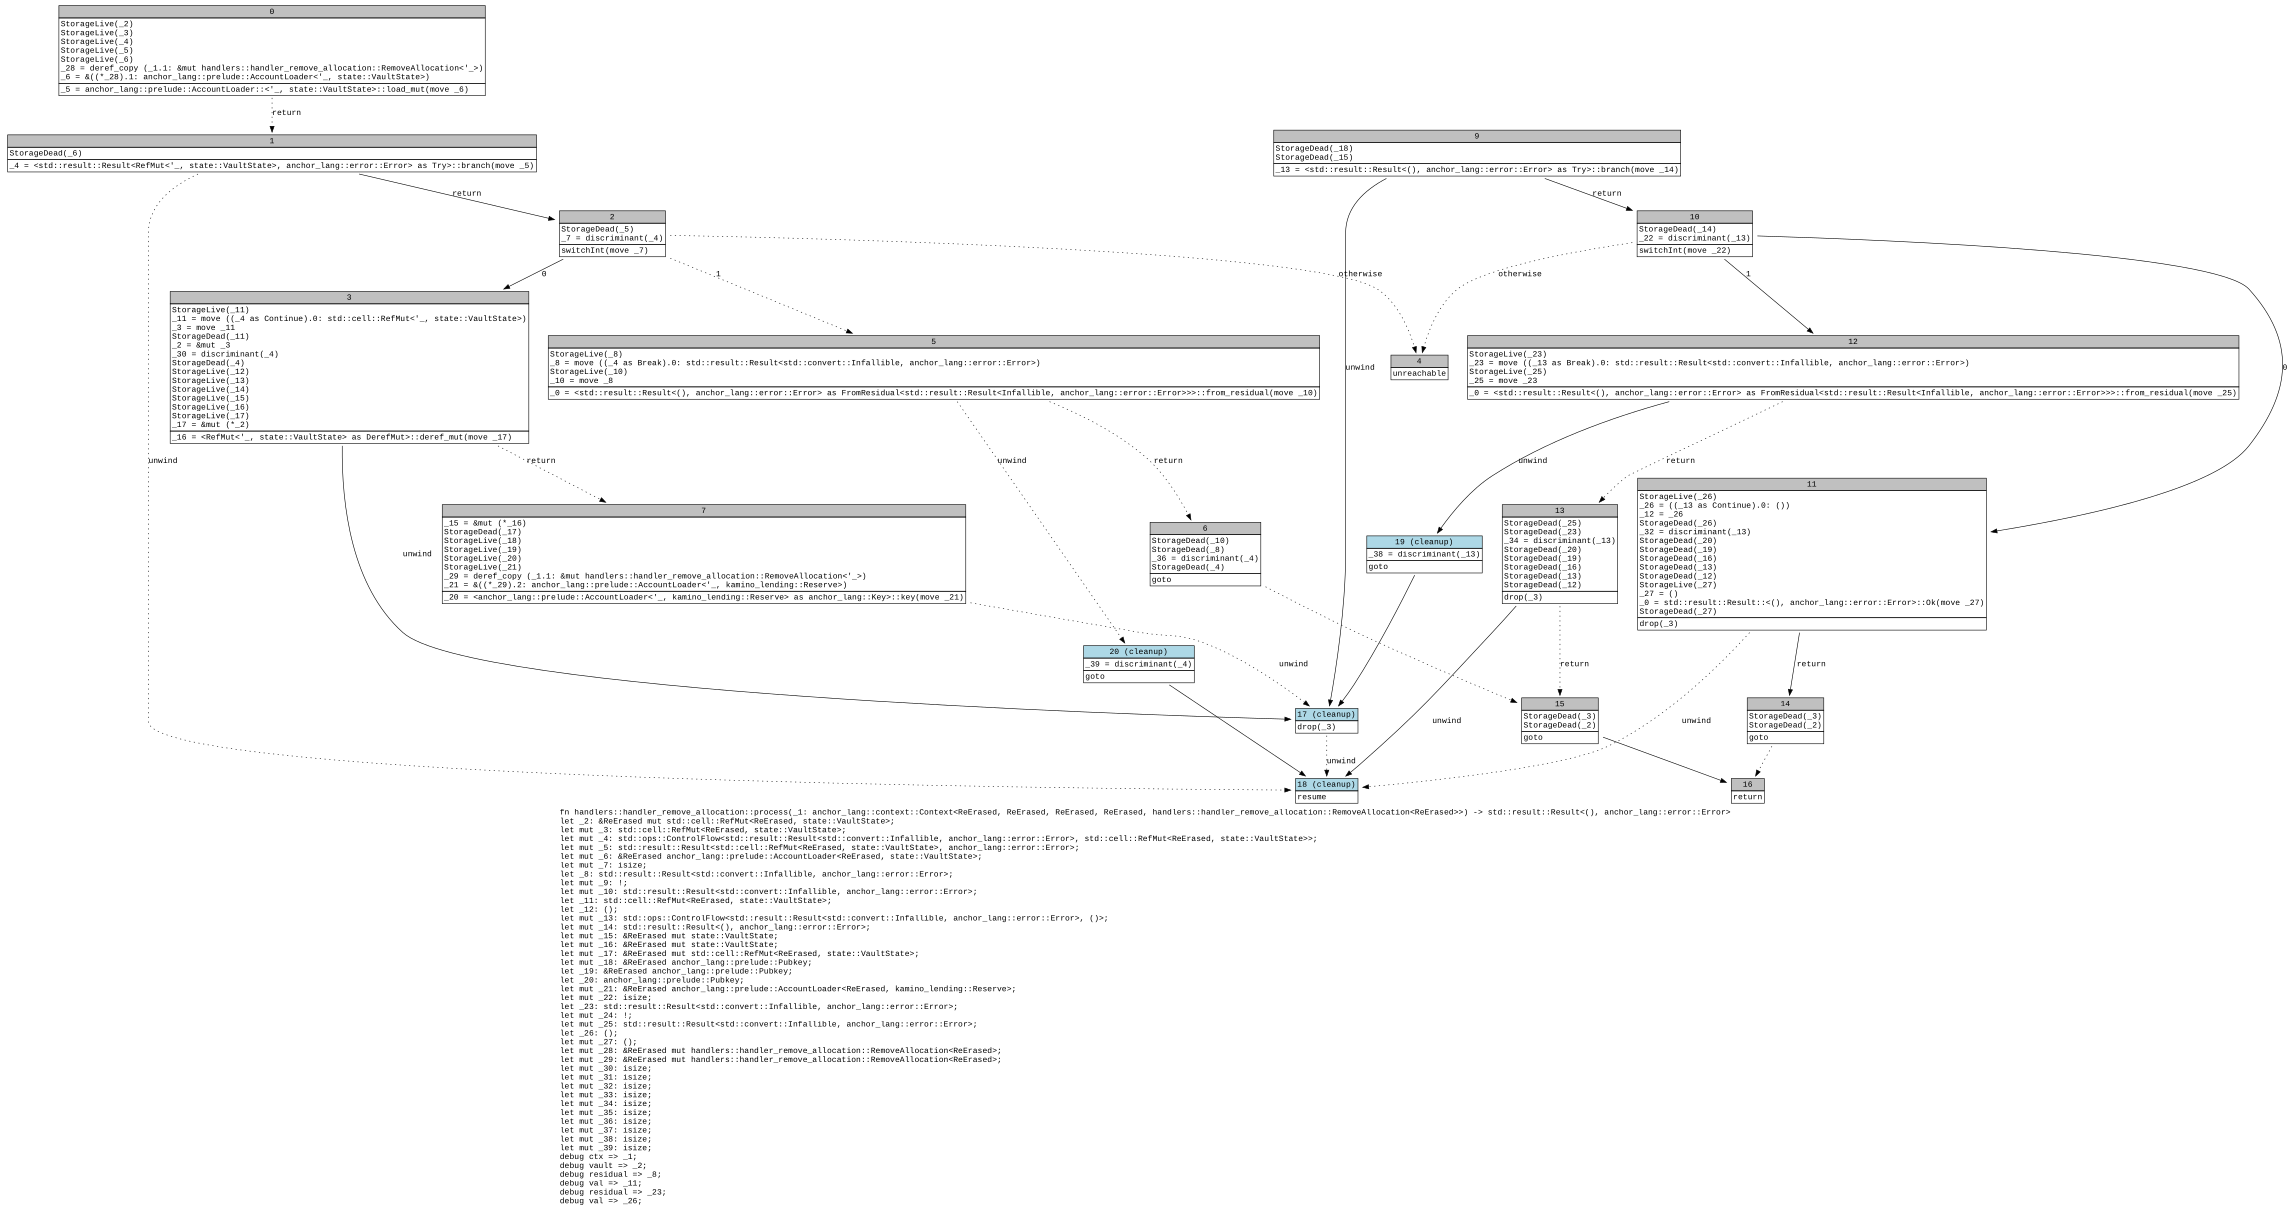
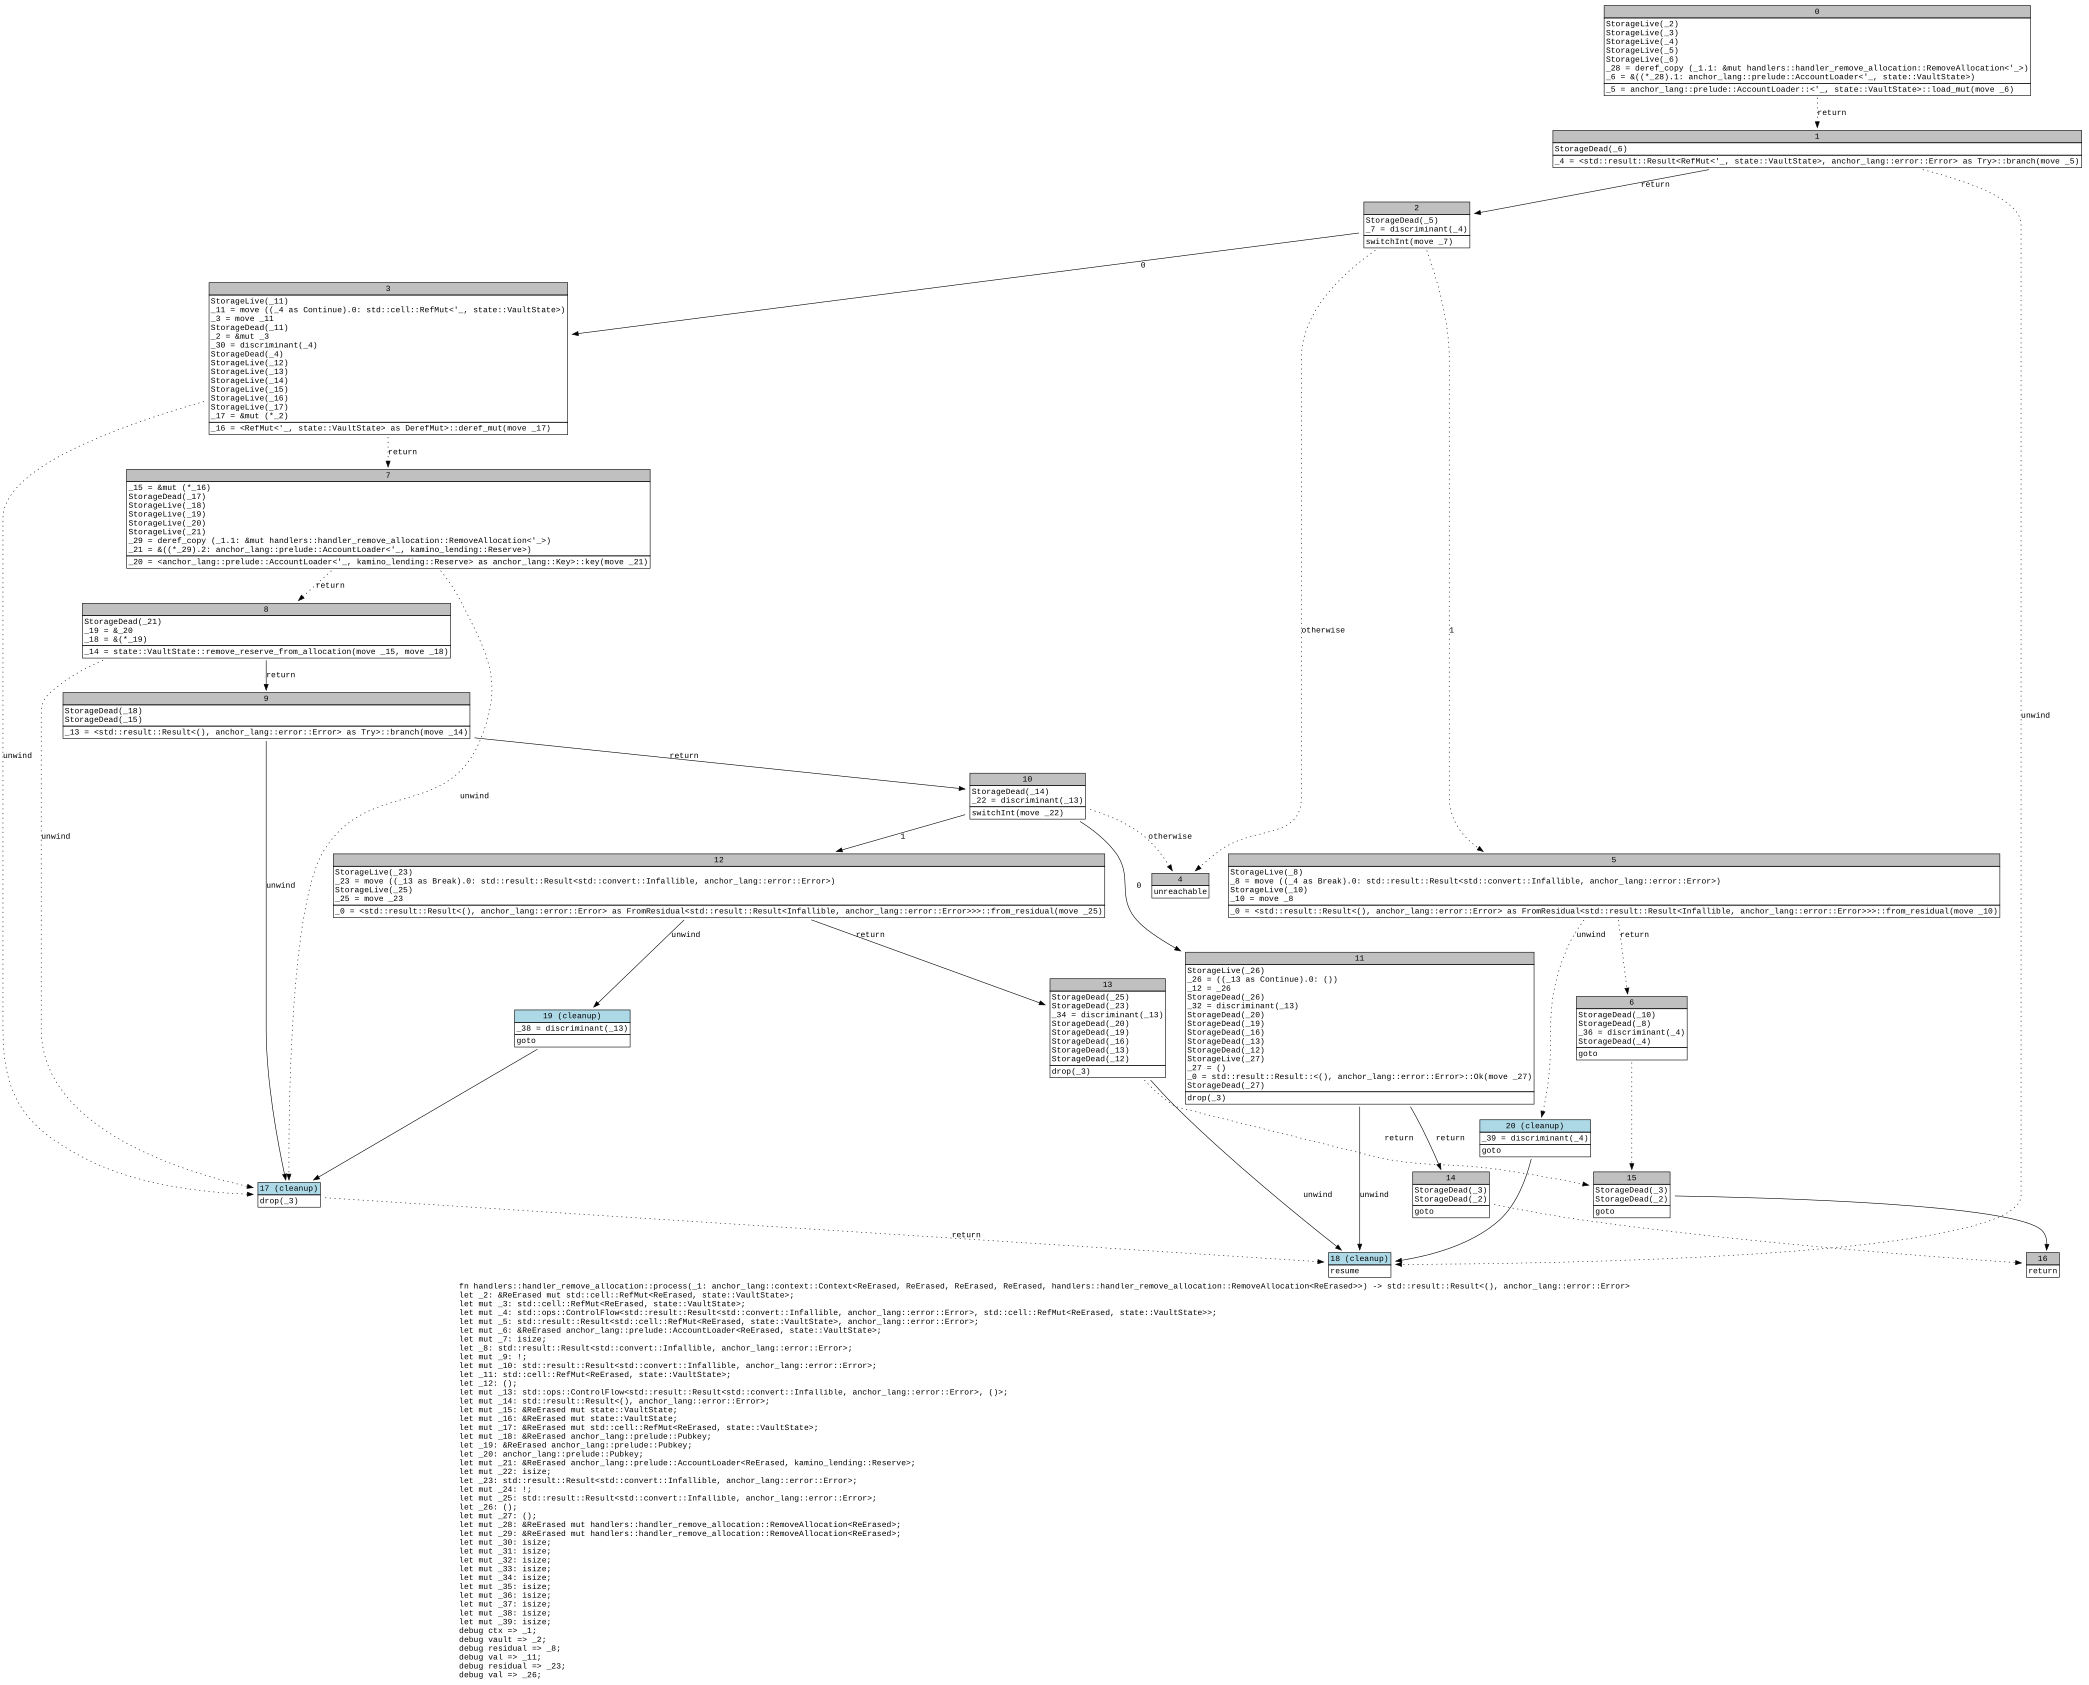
(1690, 446) -> (925, 961)
none -> (266, 630)
(740, 691) -> (3, 818)
(1579, 756) -> (1360, 1175)
(1341, 761) -> (966, 1235)
